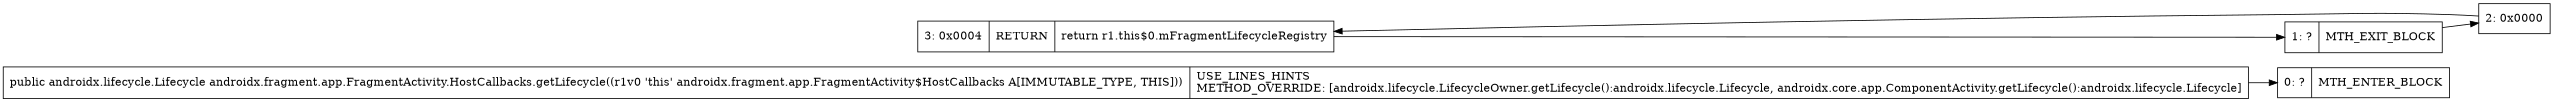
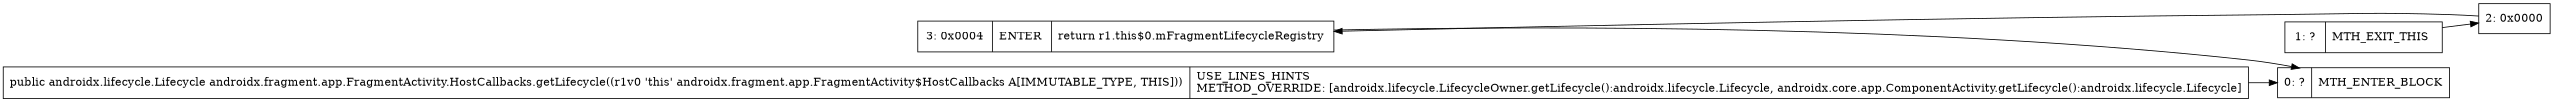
(1022, 36) -> (1020, 36)
(1805, 37) -> (1813, 32)
(2381, 37) -> (2381, 37)
